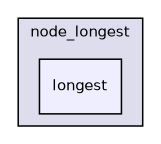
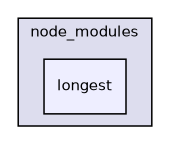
(80, 33) -> (85, 33)
